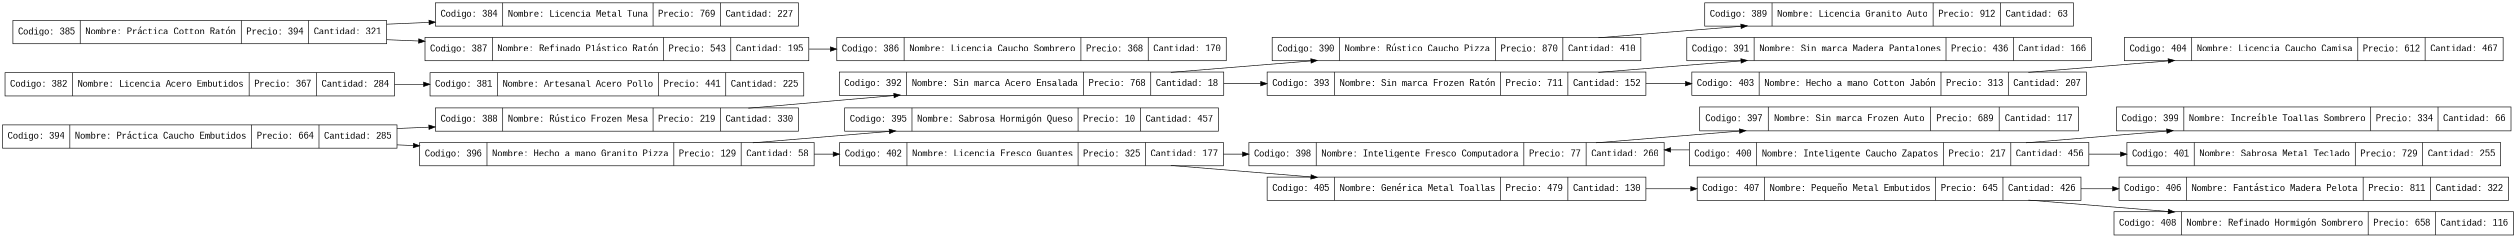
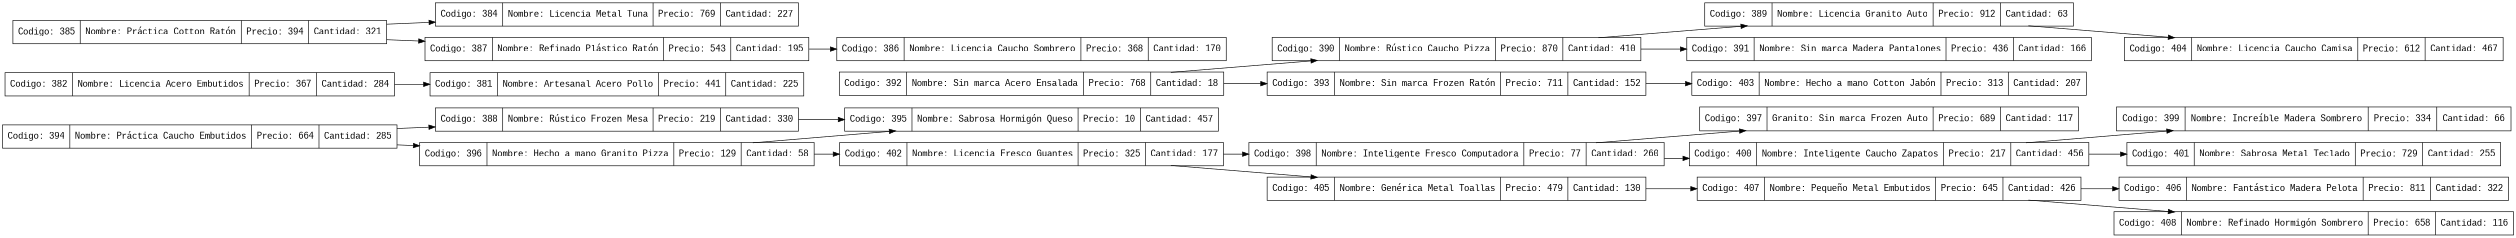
(1670, 67) -> (1661, 49)
(2098, 67) -> (2098, 32)
(821, 102) -> (818, 120)
(1849, 119) -> (1850, 119)
(2277, 119) -> (2277, 119)
(1680, 150) -> (1674, 158)
